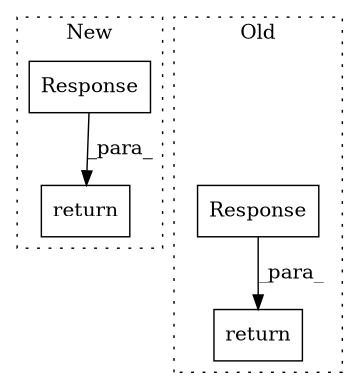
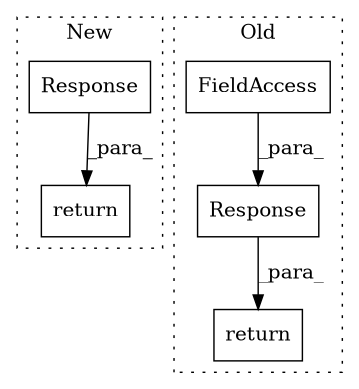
none -> (258, 87)
